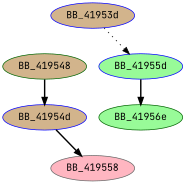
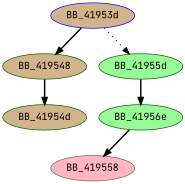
none -> (71, 38)
(141, 66) -> (141, 66)
(45, 117) -> (45, 117)
(66, 140) -> (119, 140)
